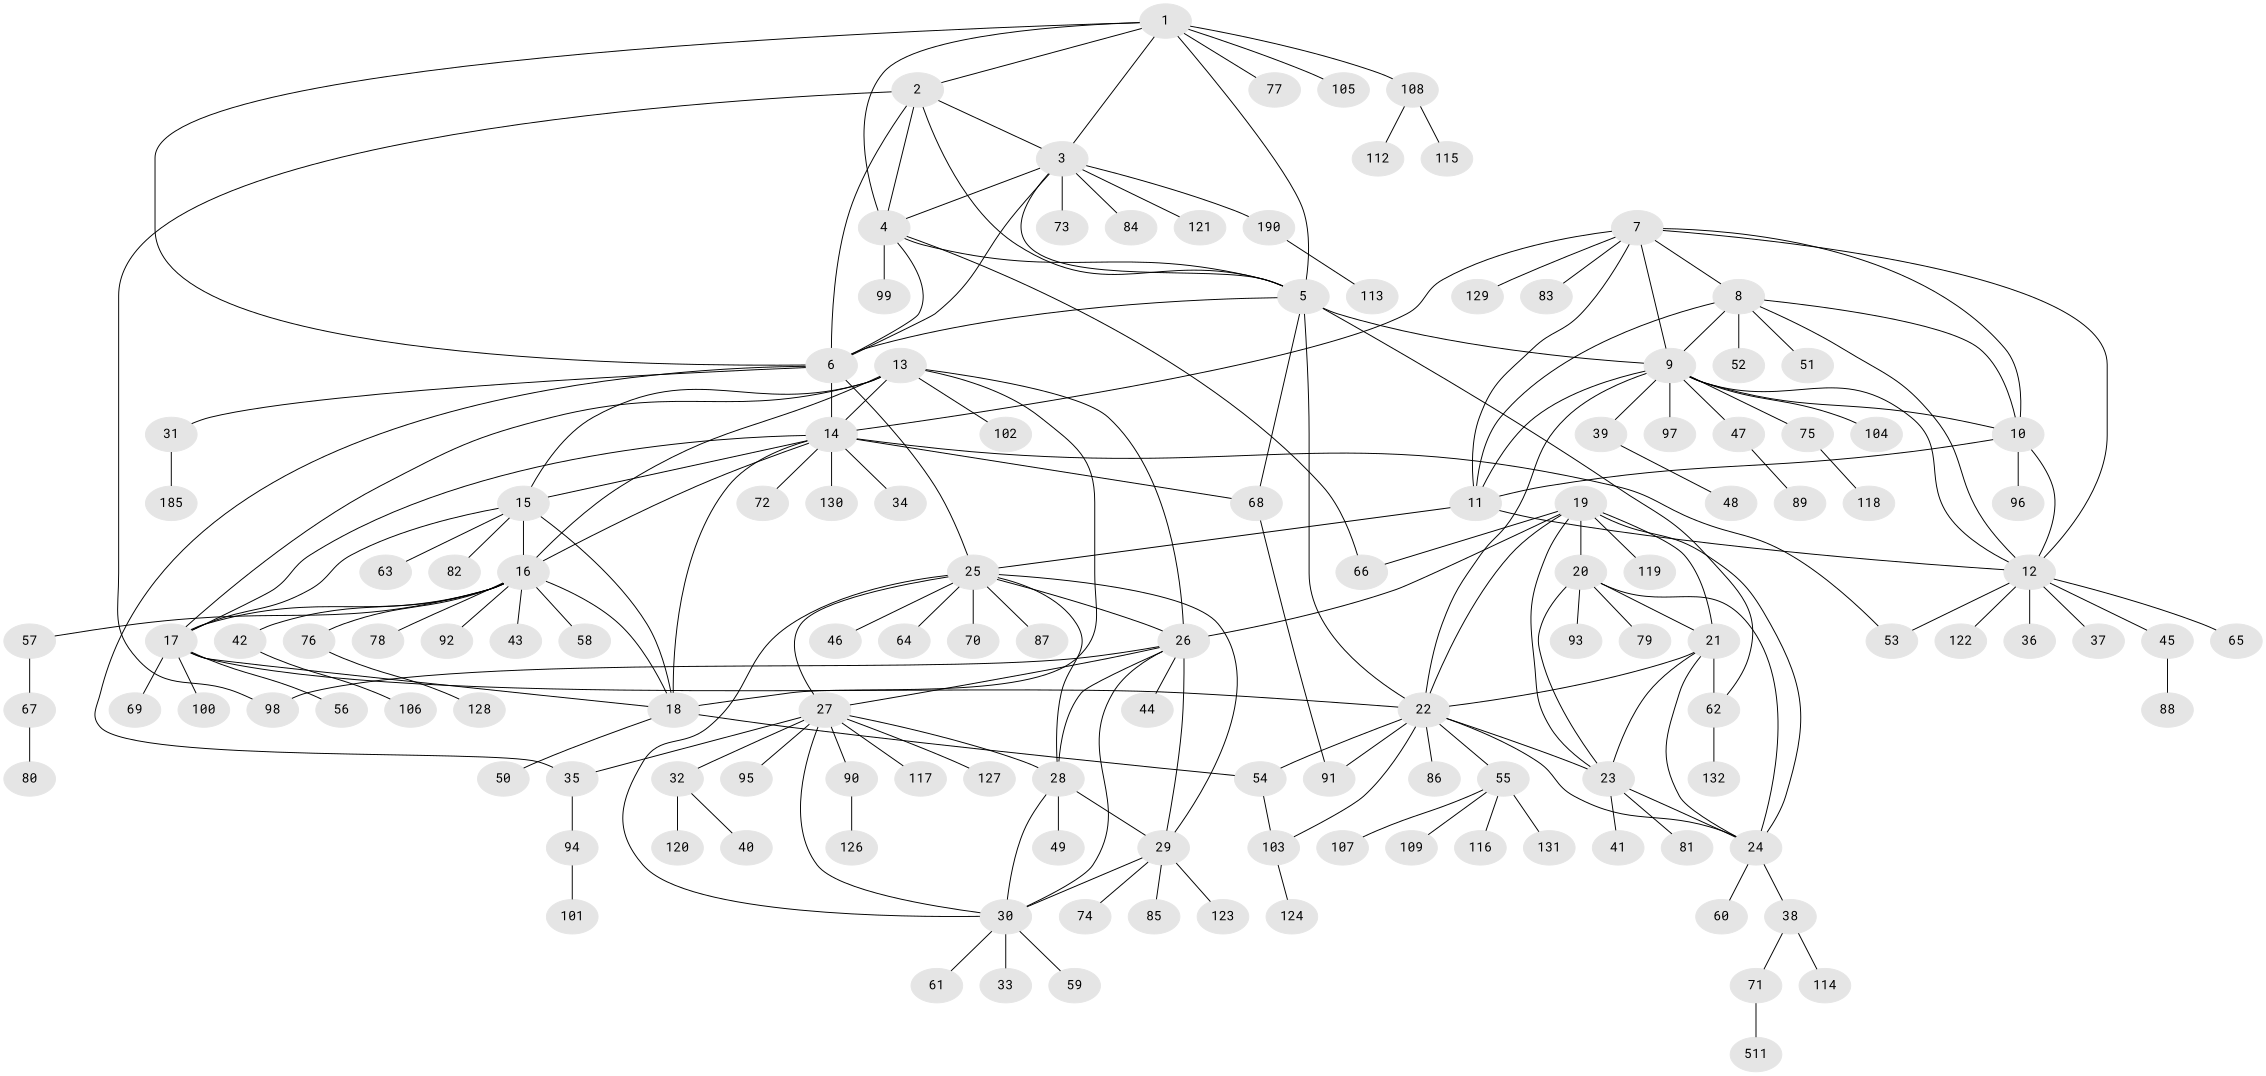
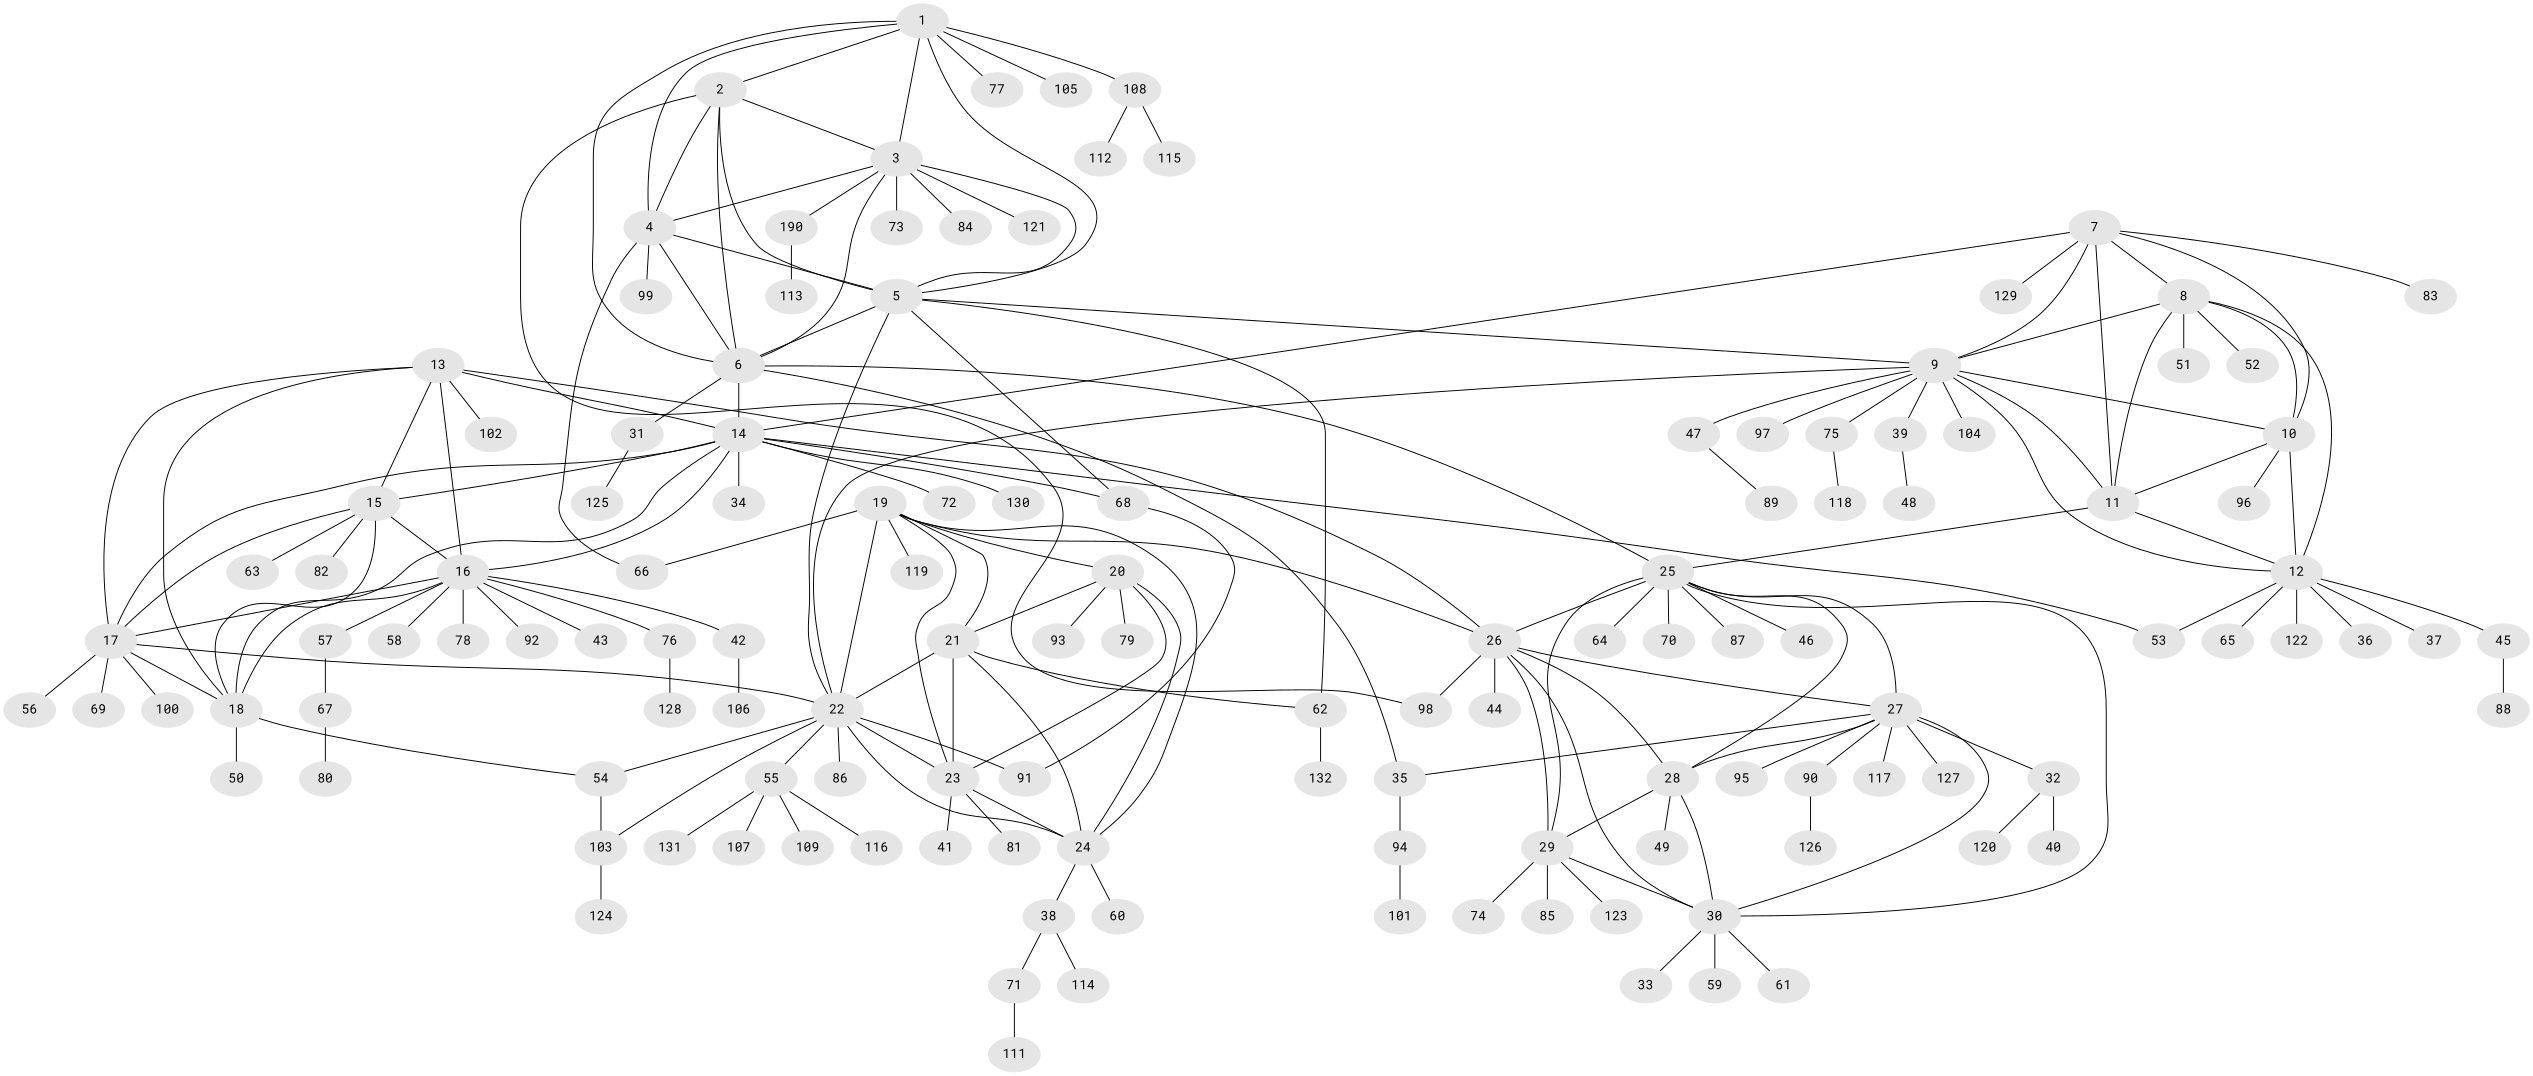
(2004, 288) -> none
(171, 503) -> (597, 503)
(1756, 1055) -> (1014, 1055)
